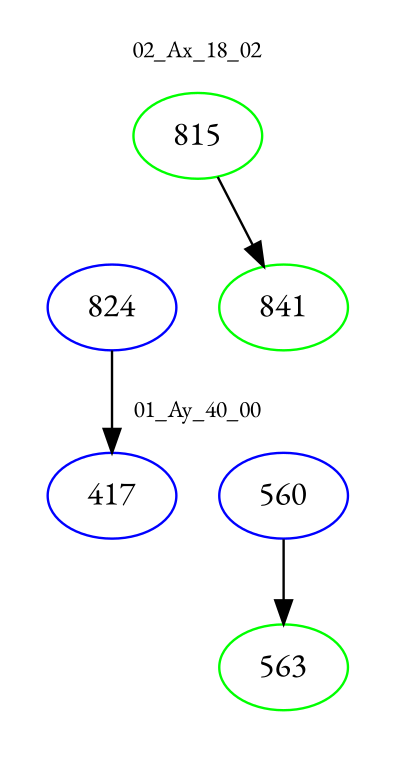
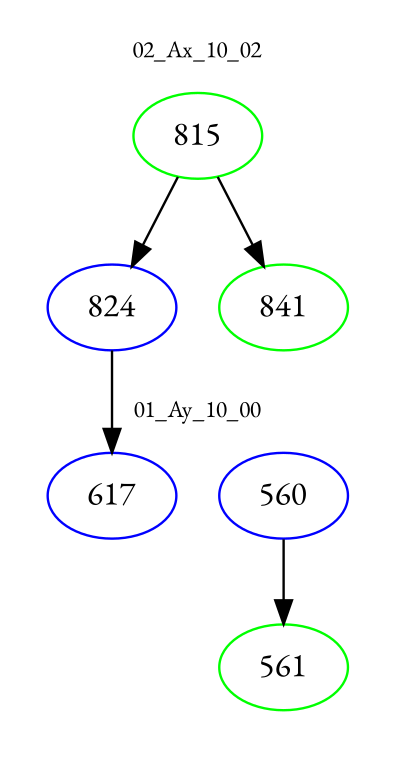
(198, 51) -> (198, 51)
none -> (160, 211)
(198, 411) -> (198, 411)
(112, 496) -> (112, 496)
(284, 667) -> (284, 667)
